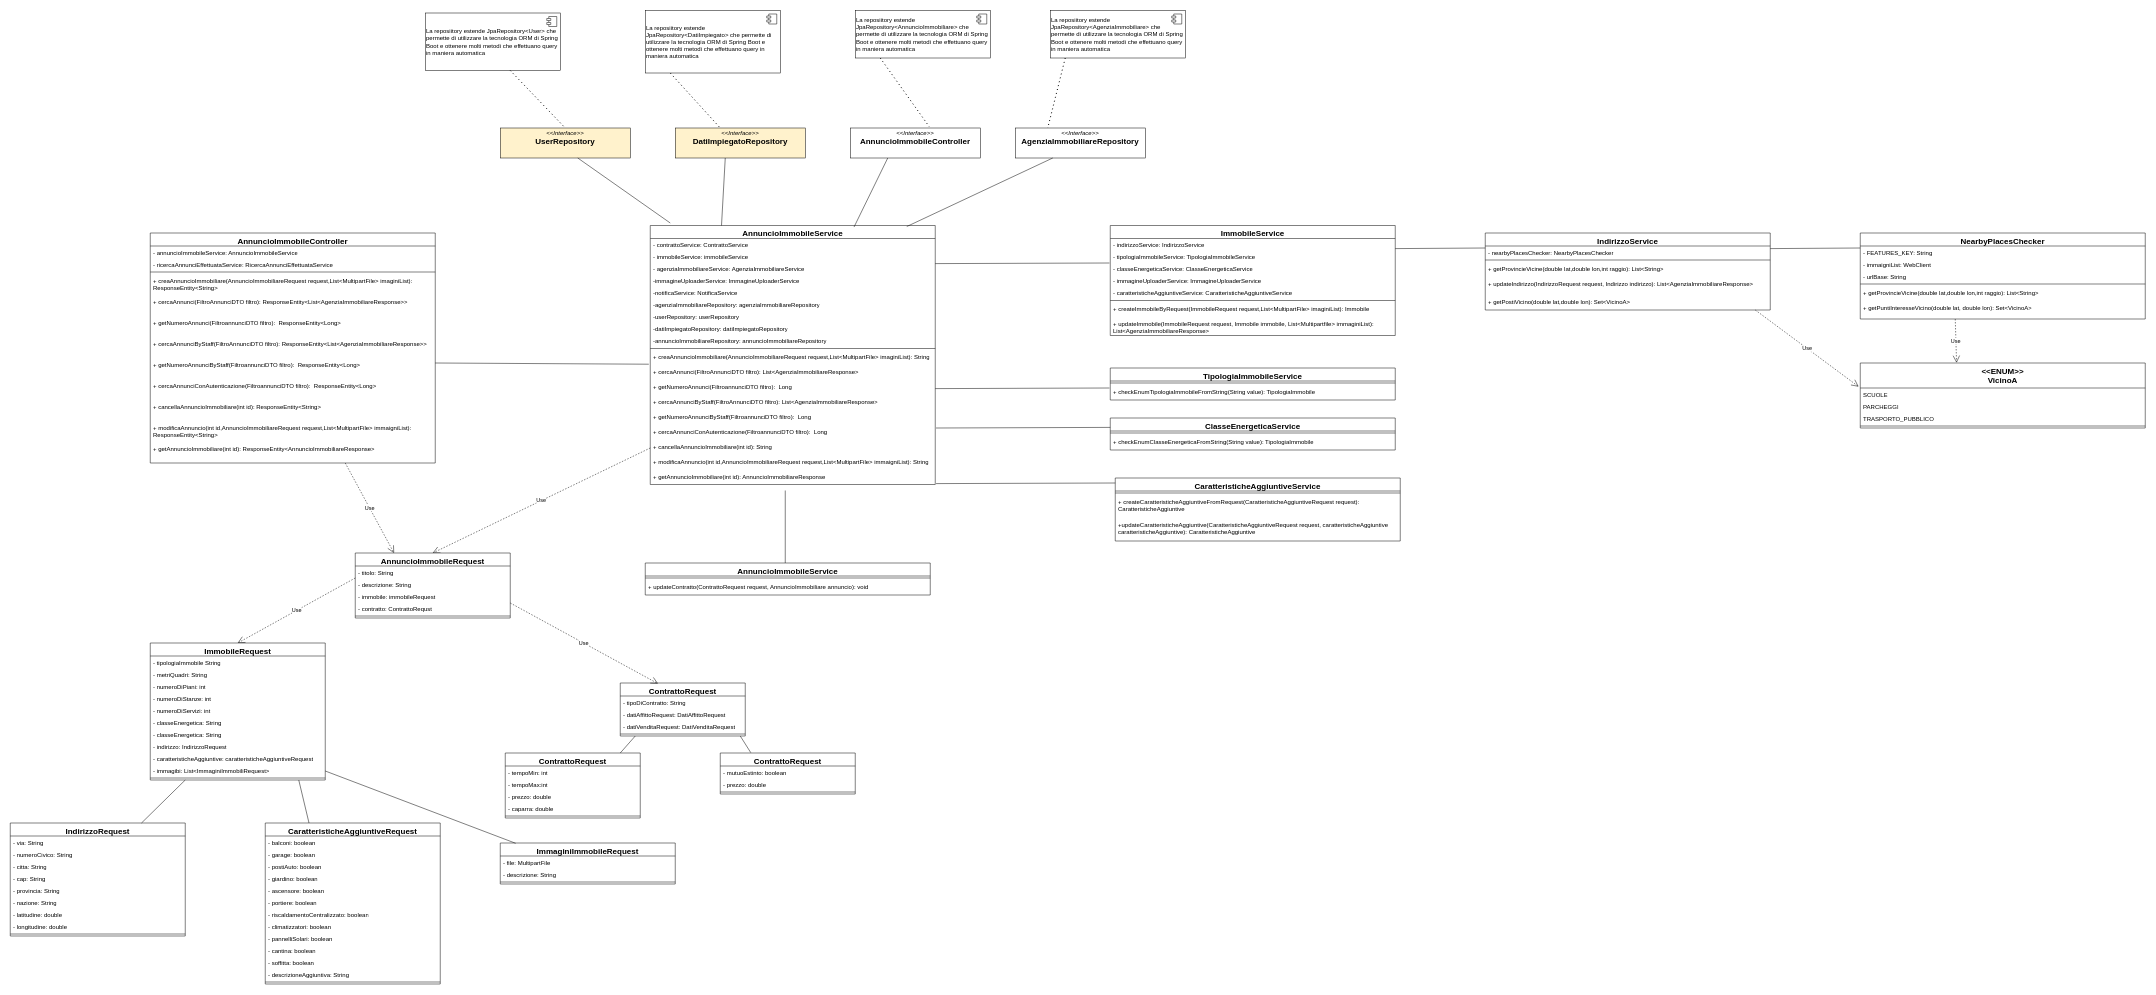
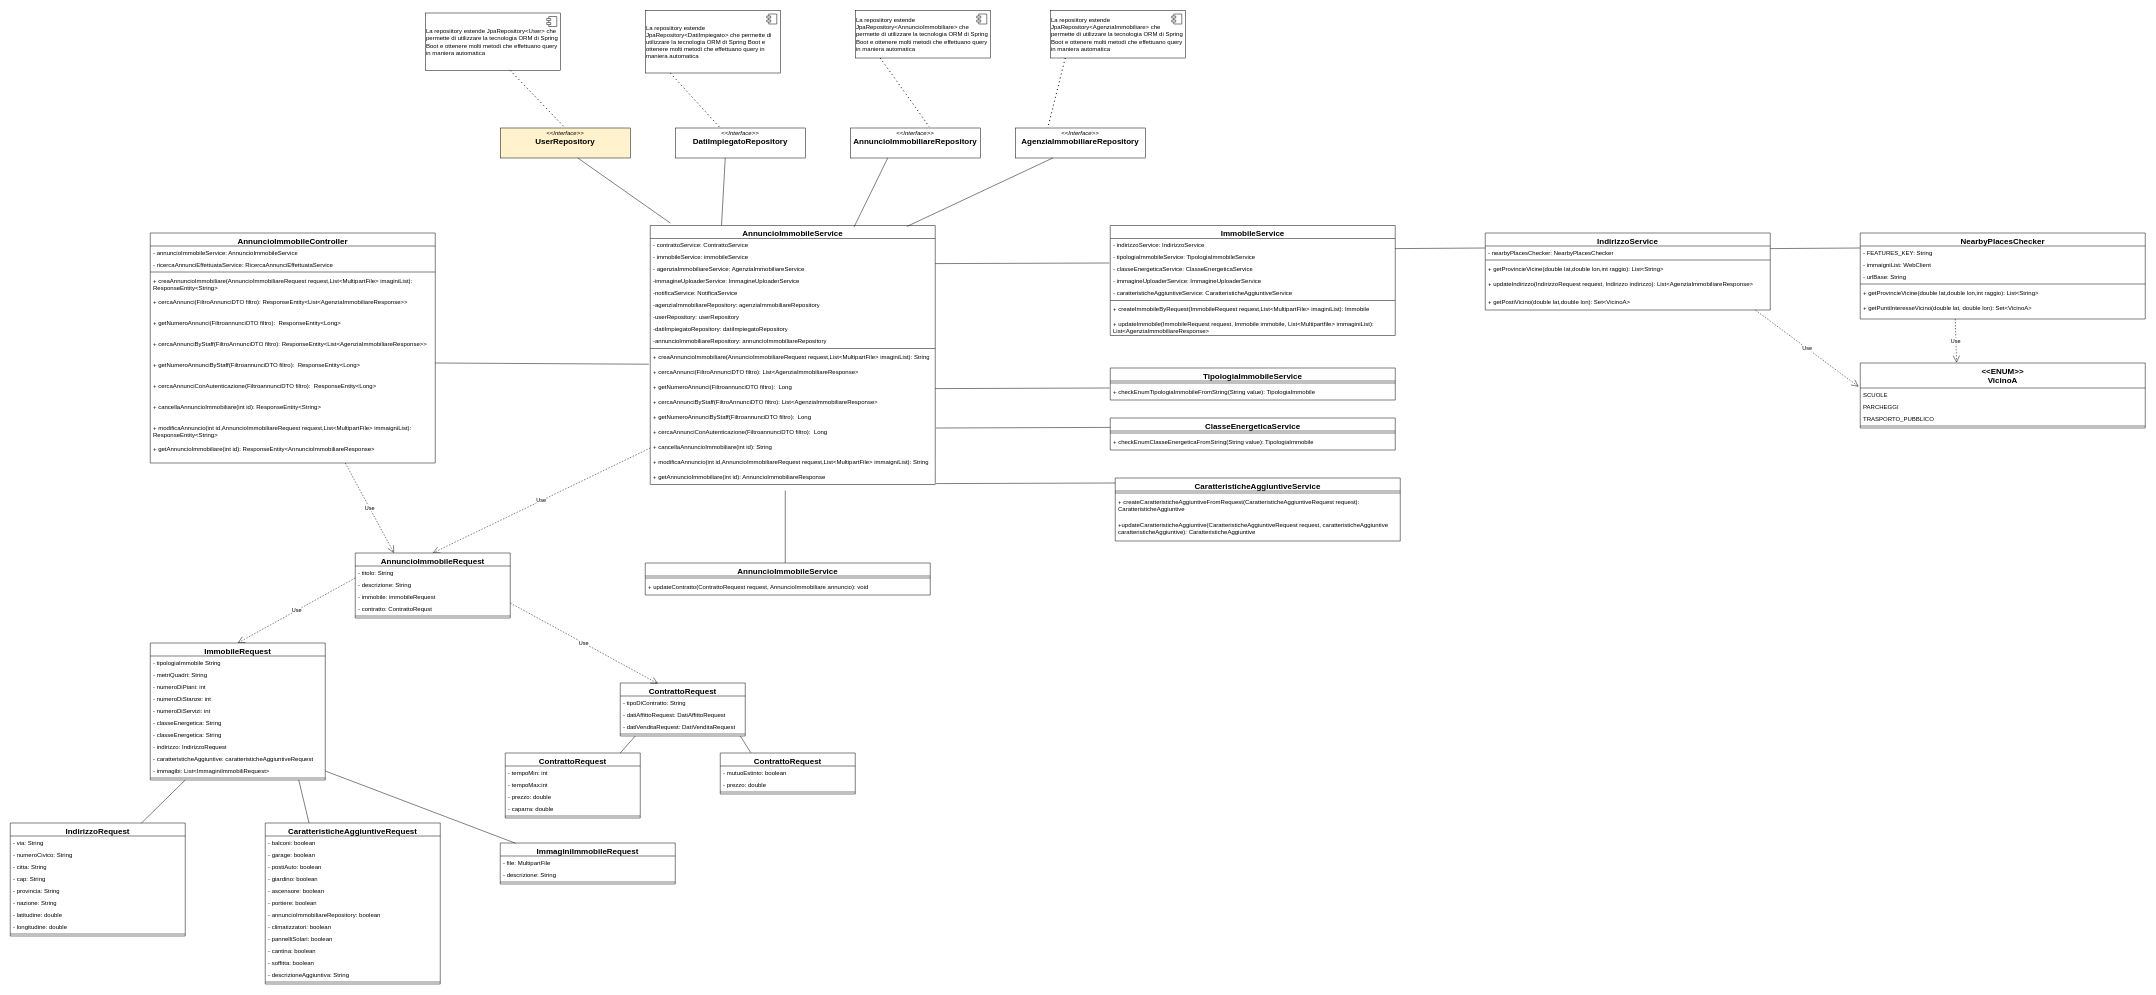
(890, 135) -> (895, 135)
(740, 143) -> (740, 143)
(324, 915) -> (328, 915)
